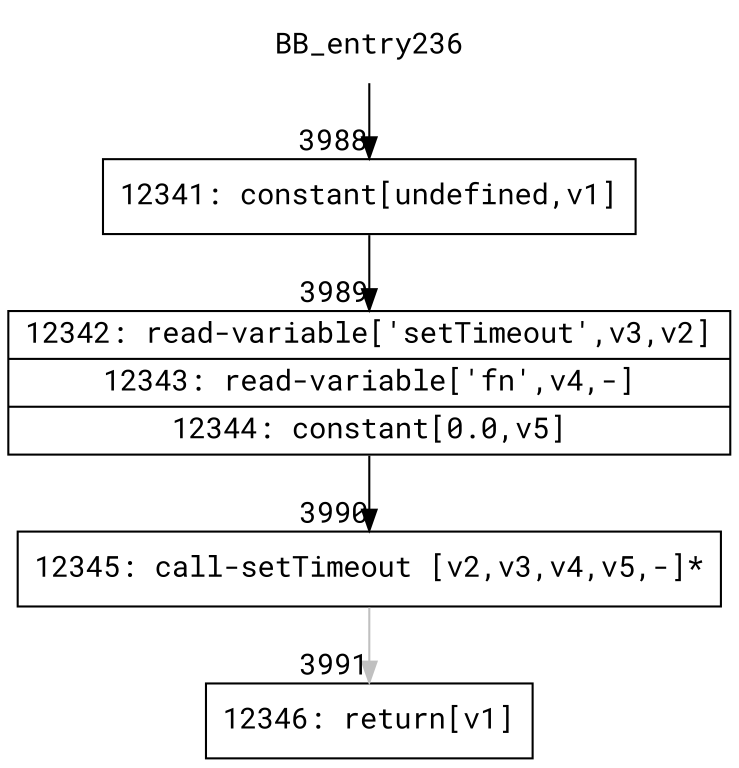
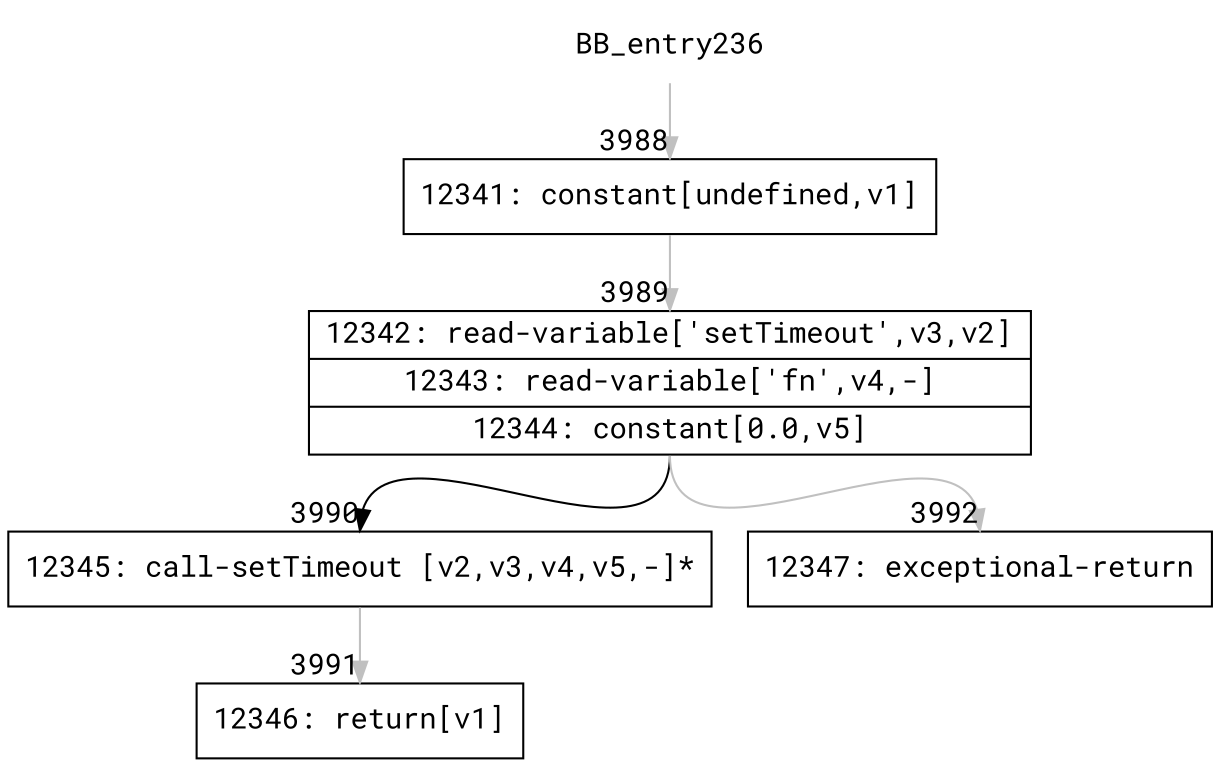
(369, 110) -> (670, 110)
(369, 262) -> (670, 262)
none -> (980, 569)
